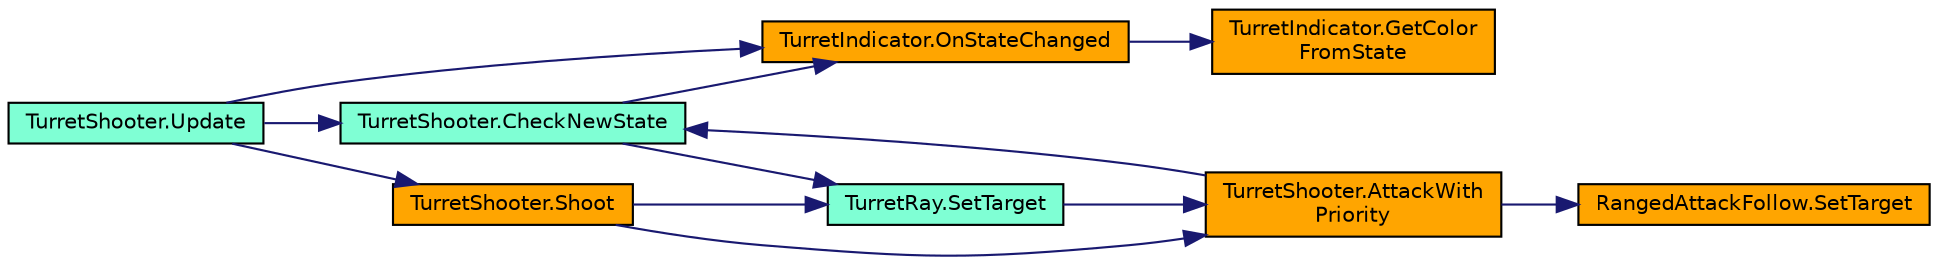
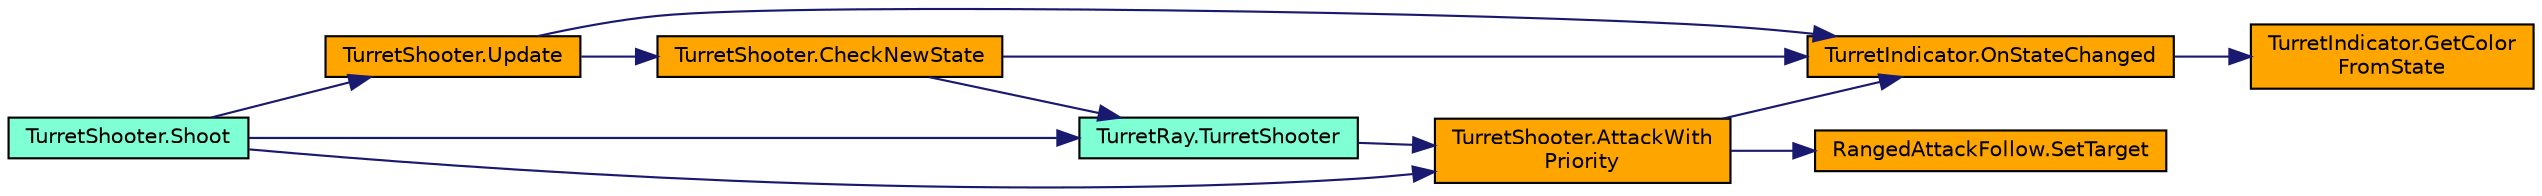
(136, 123) -> (453, 57)
(513, 123) -> (830, 57)
(957, 146) -> (1802, 100)
(314, 162) -> (280, 100)
(513, 205) -> (128, 138)
(946, 205) -> (1219, 138)
